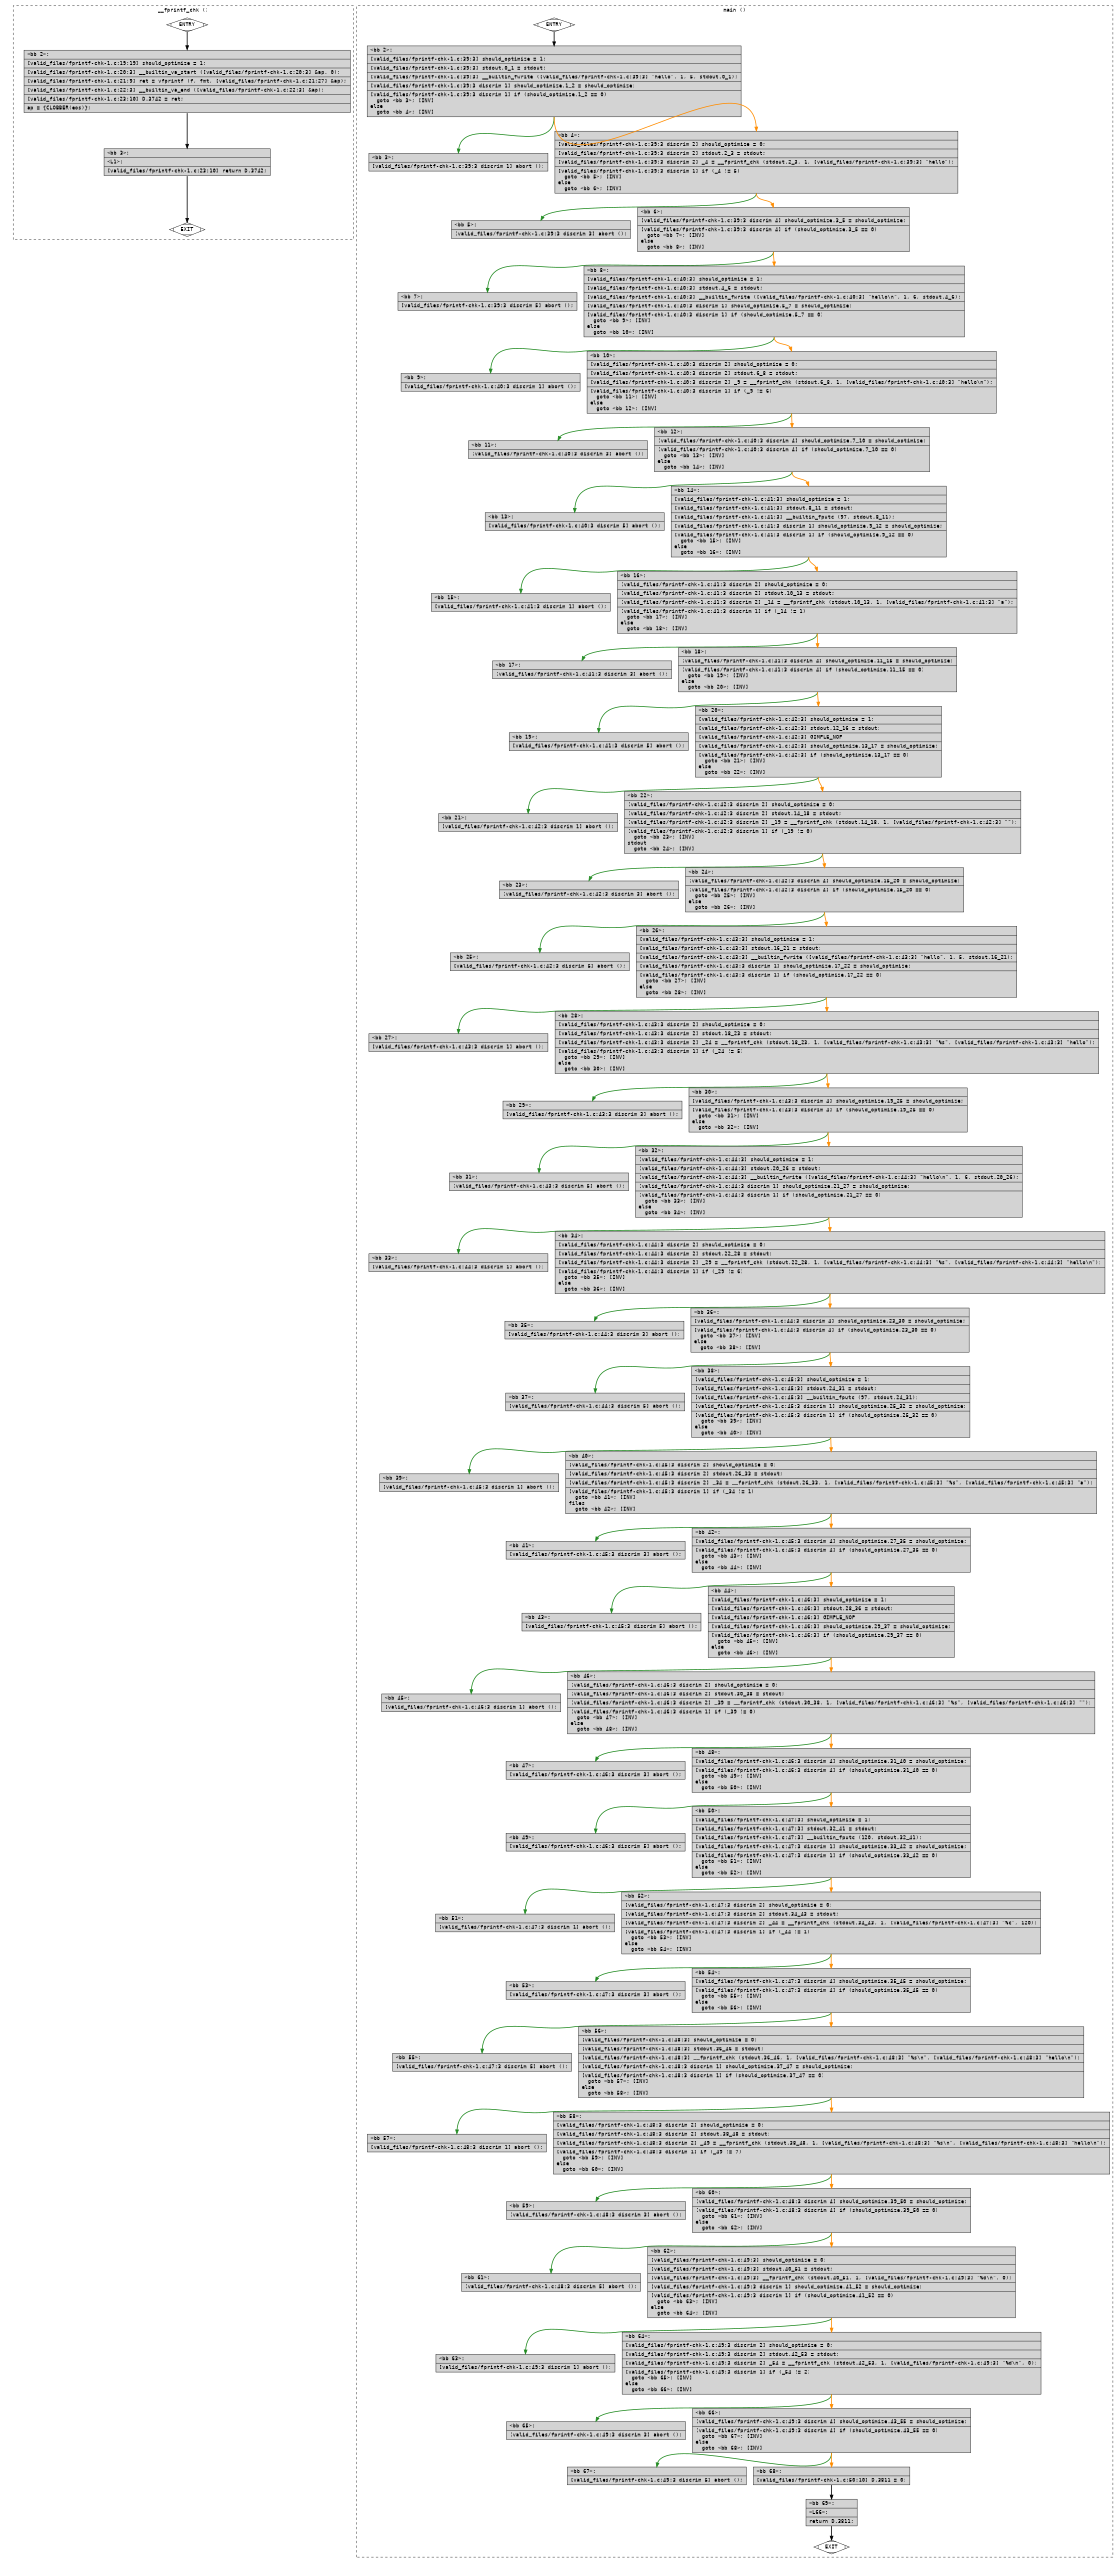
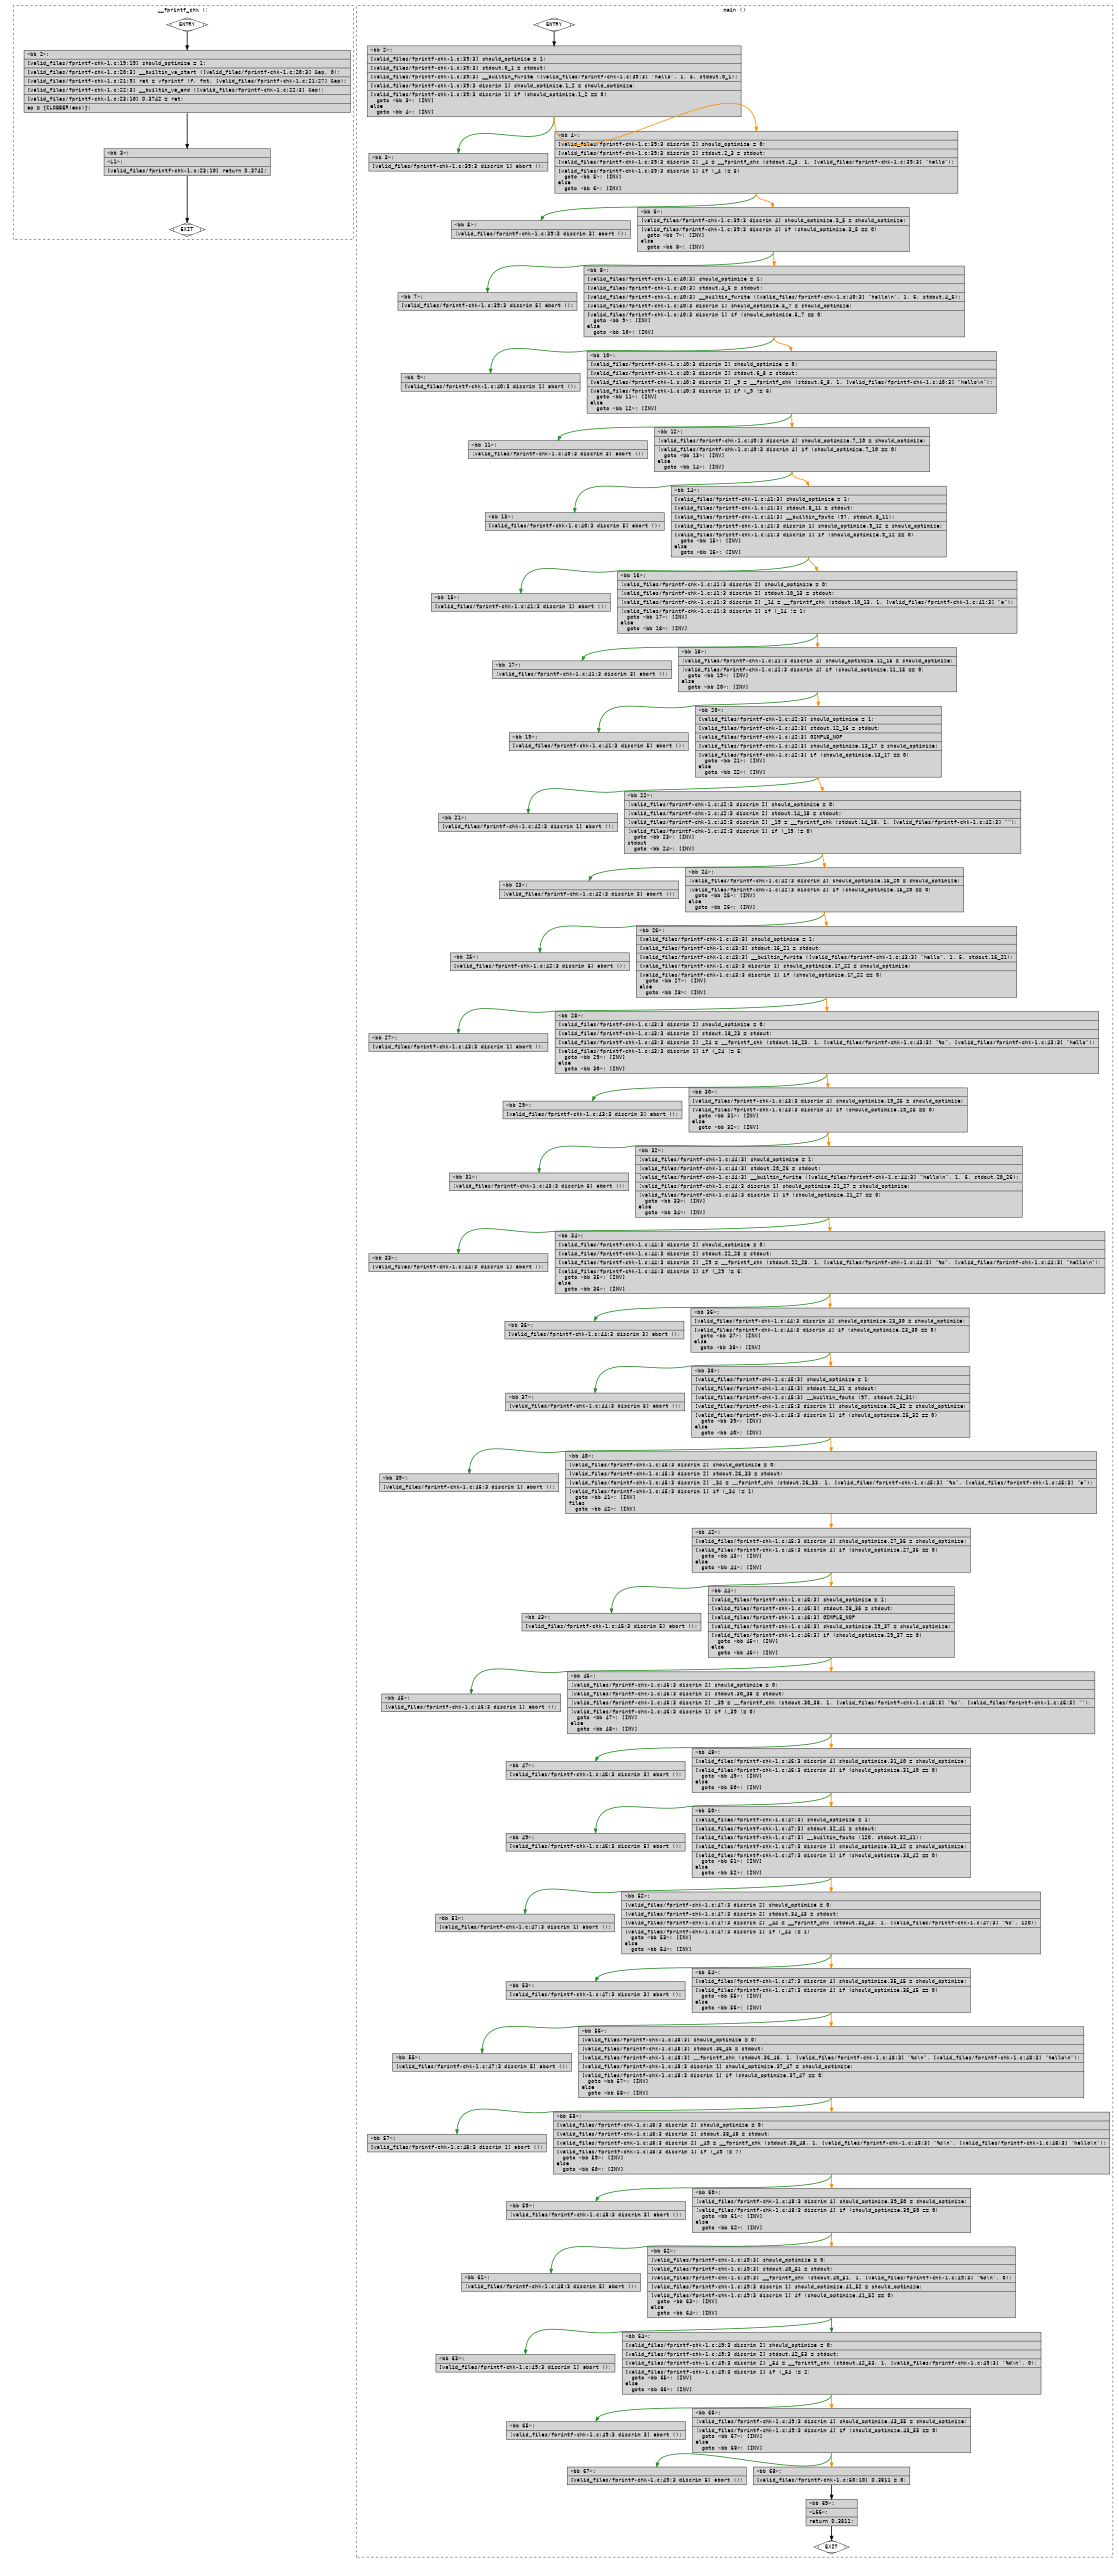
(596, 1550) -> none
(832, 2323) -> (832, 2323)
